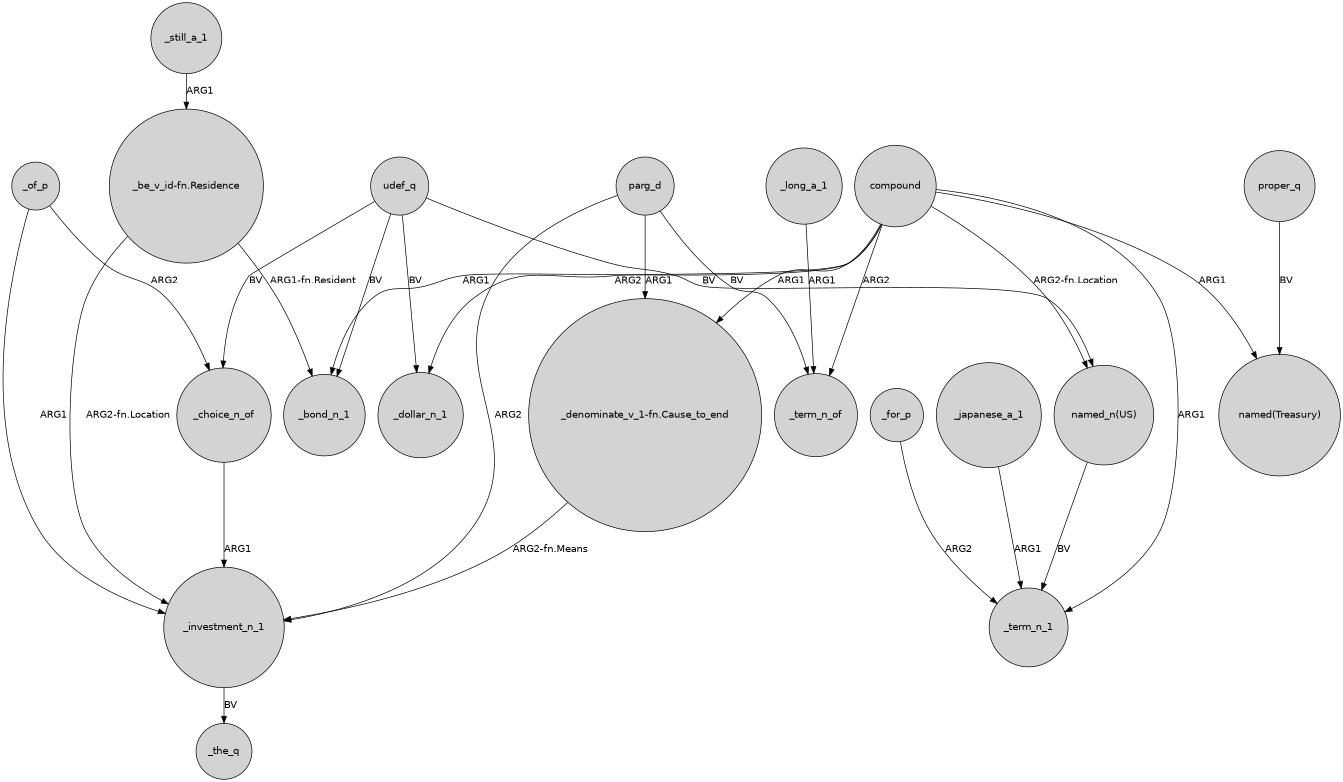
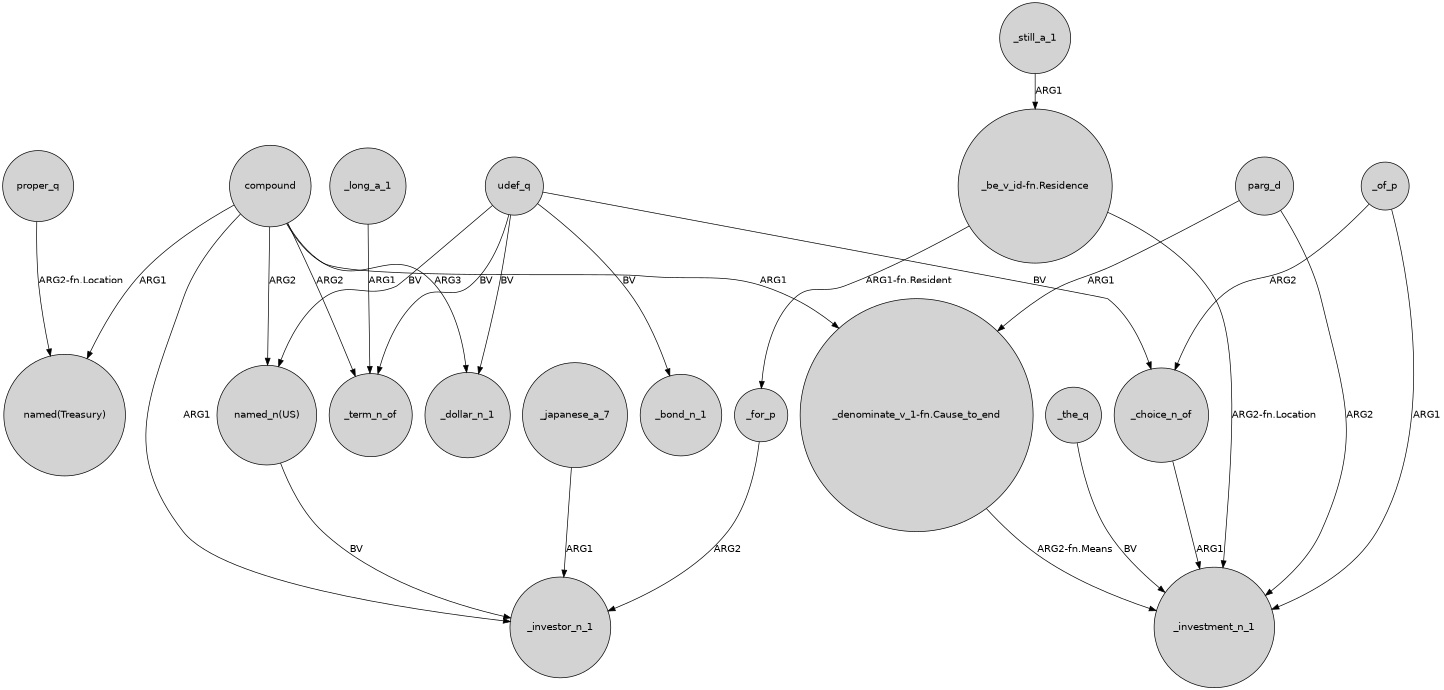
(487, 274) -> none
(628, 281) -> (448, 281)
(723, 281) -> (451, 293)
(1076, 281) -> (283, 281)
(1286, 281) -> (81, 281)
(280, 303) -> (842, 287)
(989, 415) -> (575, 415)
(1029, 627) -> (560, 627)
(224, 702) -> (1103, 524)
